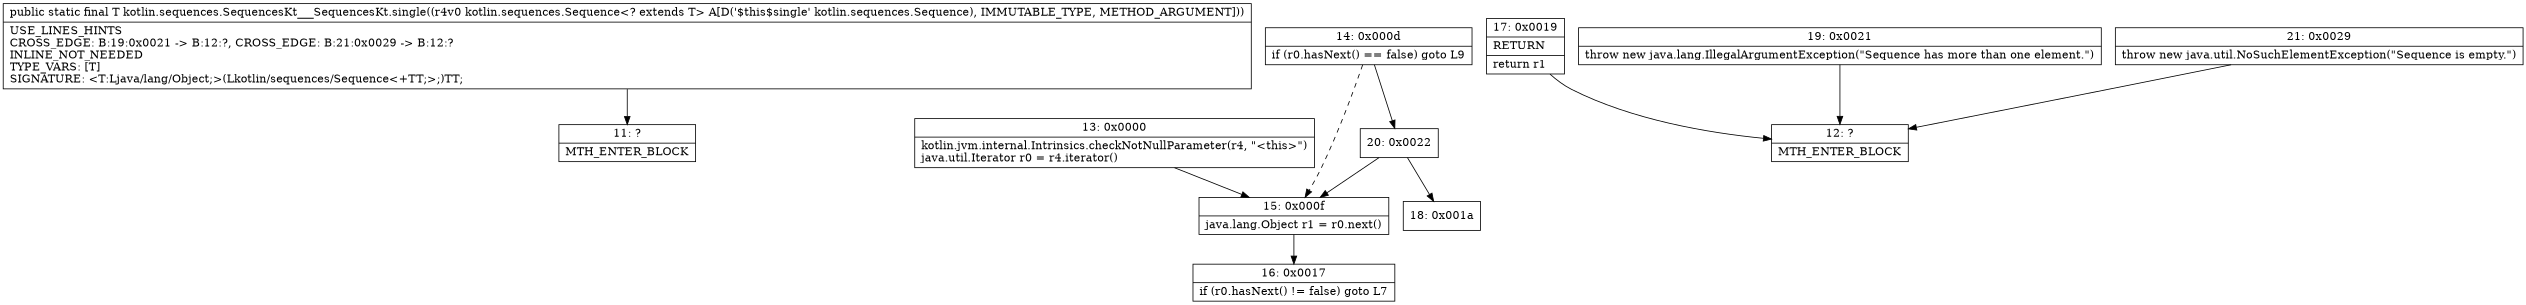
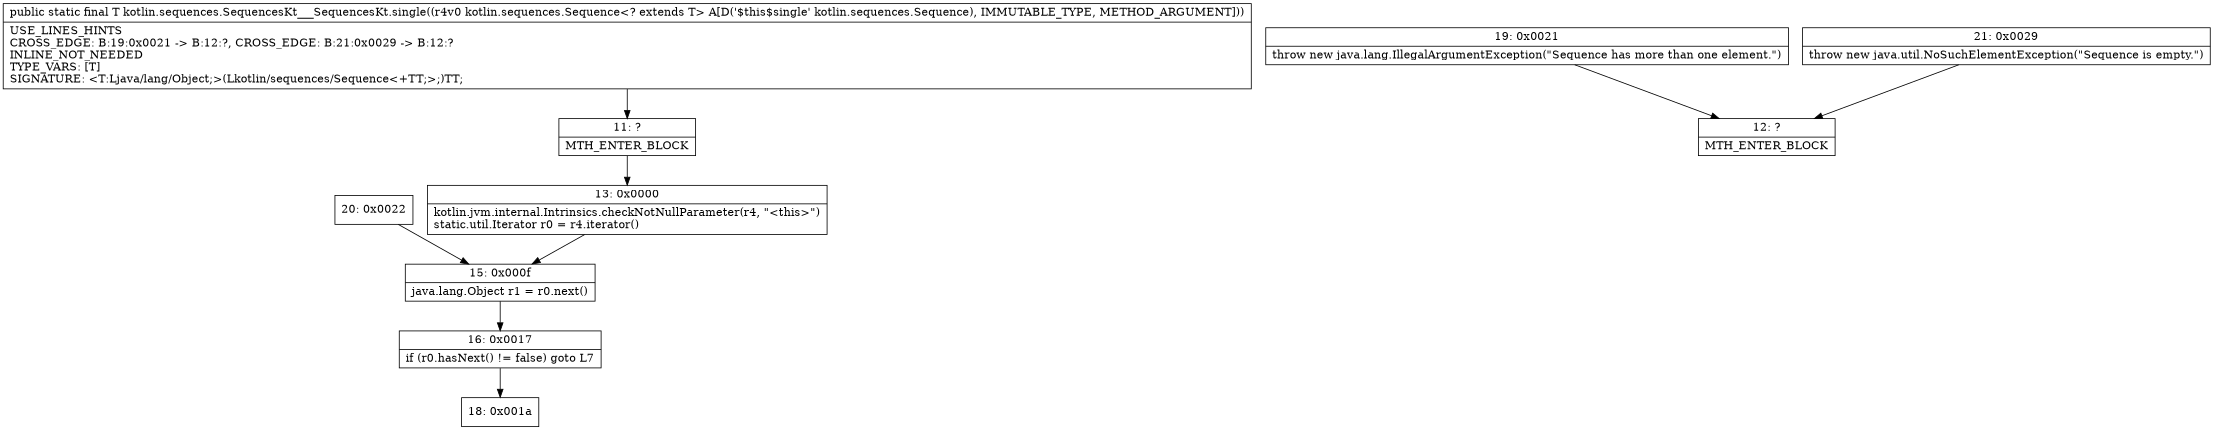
(1369, 46) -> none
(1526, 46) -> none
(1020, 158) -> (537, 225)
none -> (627, 167)
(1418, 176) -> (500, 379)
